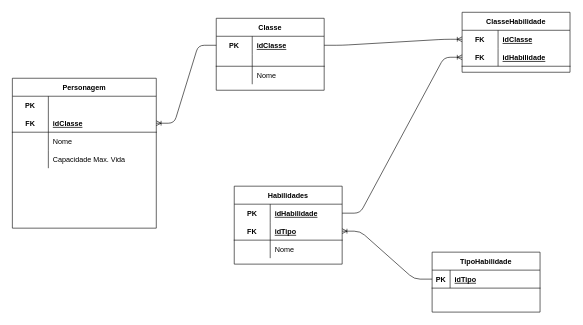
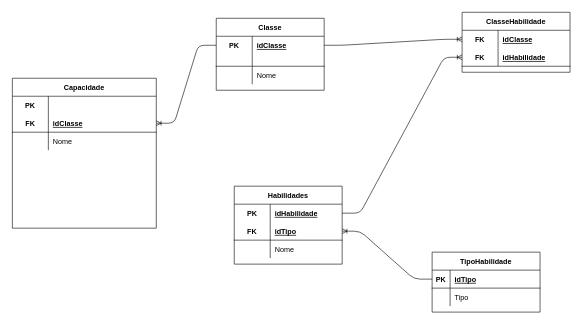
(84, 88) -> (84, 88)
(102, 159) -> none
none -> (495, 297)
